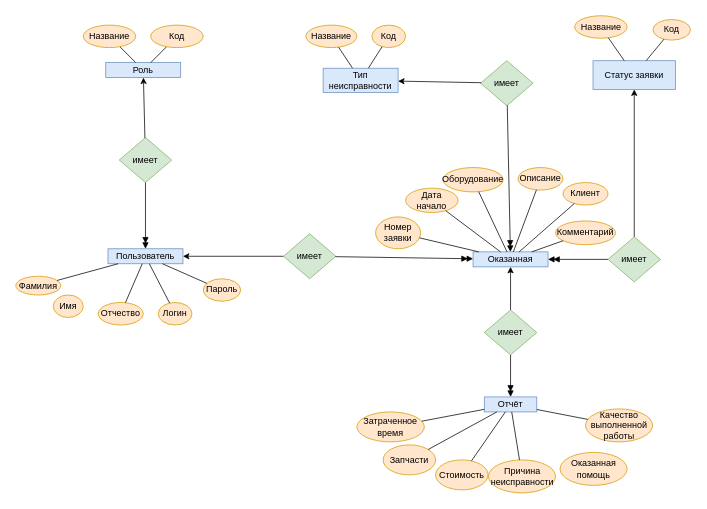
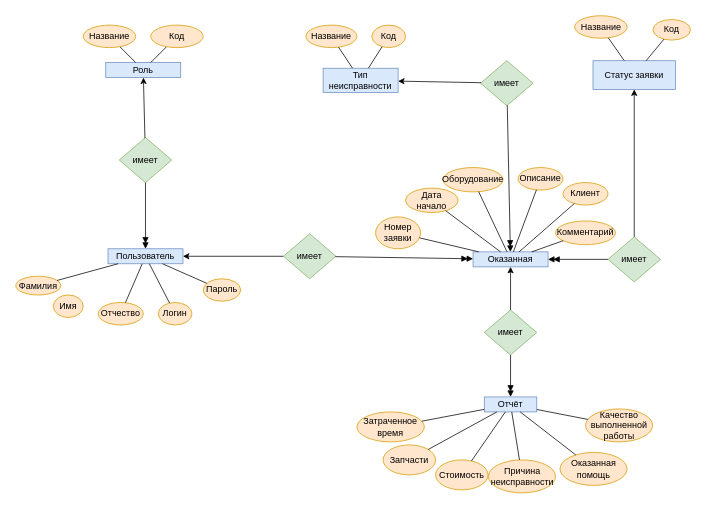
none -> (548, 434)
